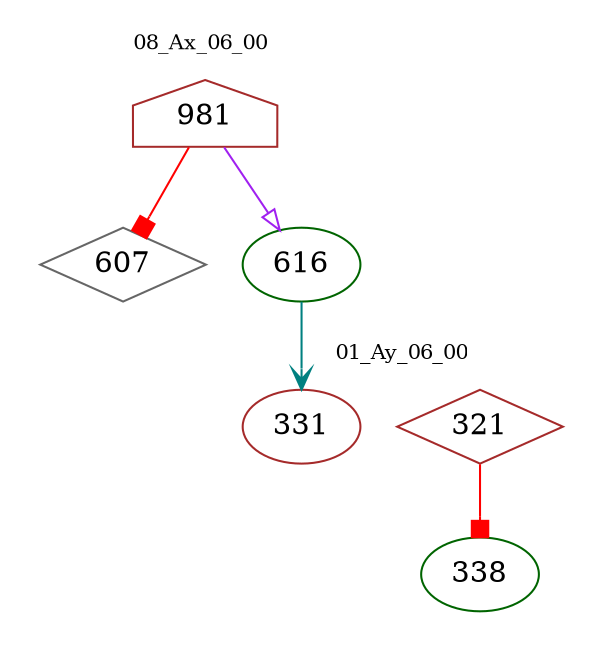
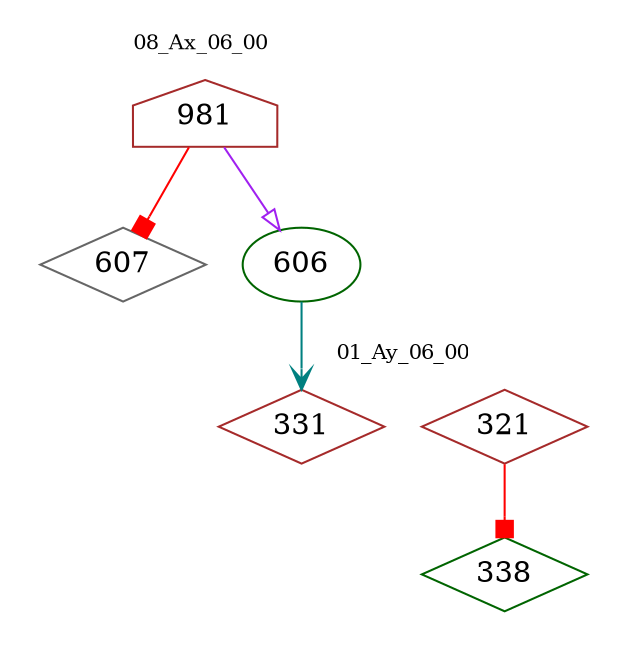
(302, 265) -> (302, 265)
(302, 427) -> (302, 427)
(480, 574) -> (505, 574)
